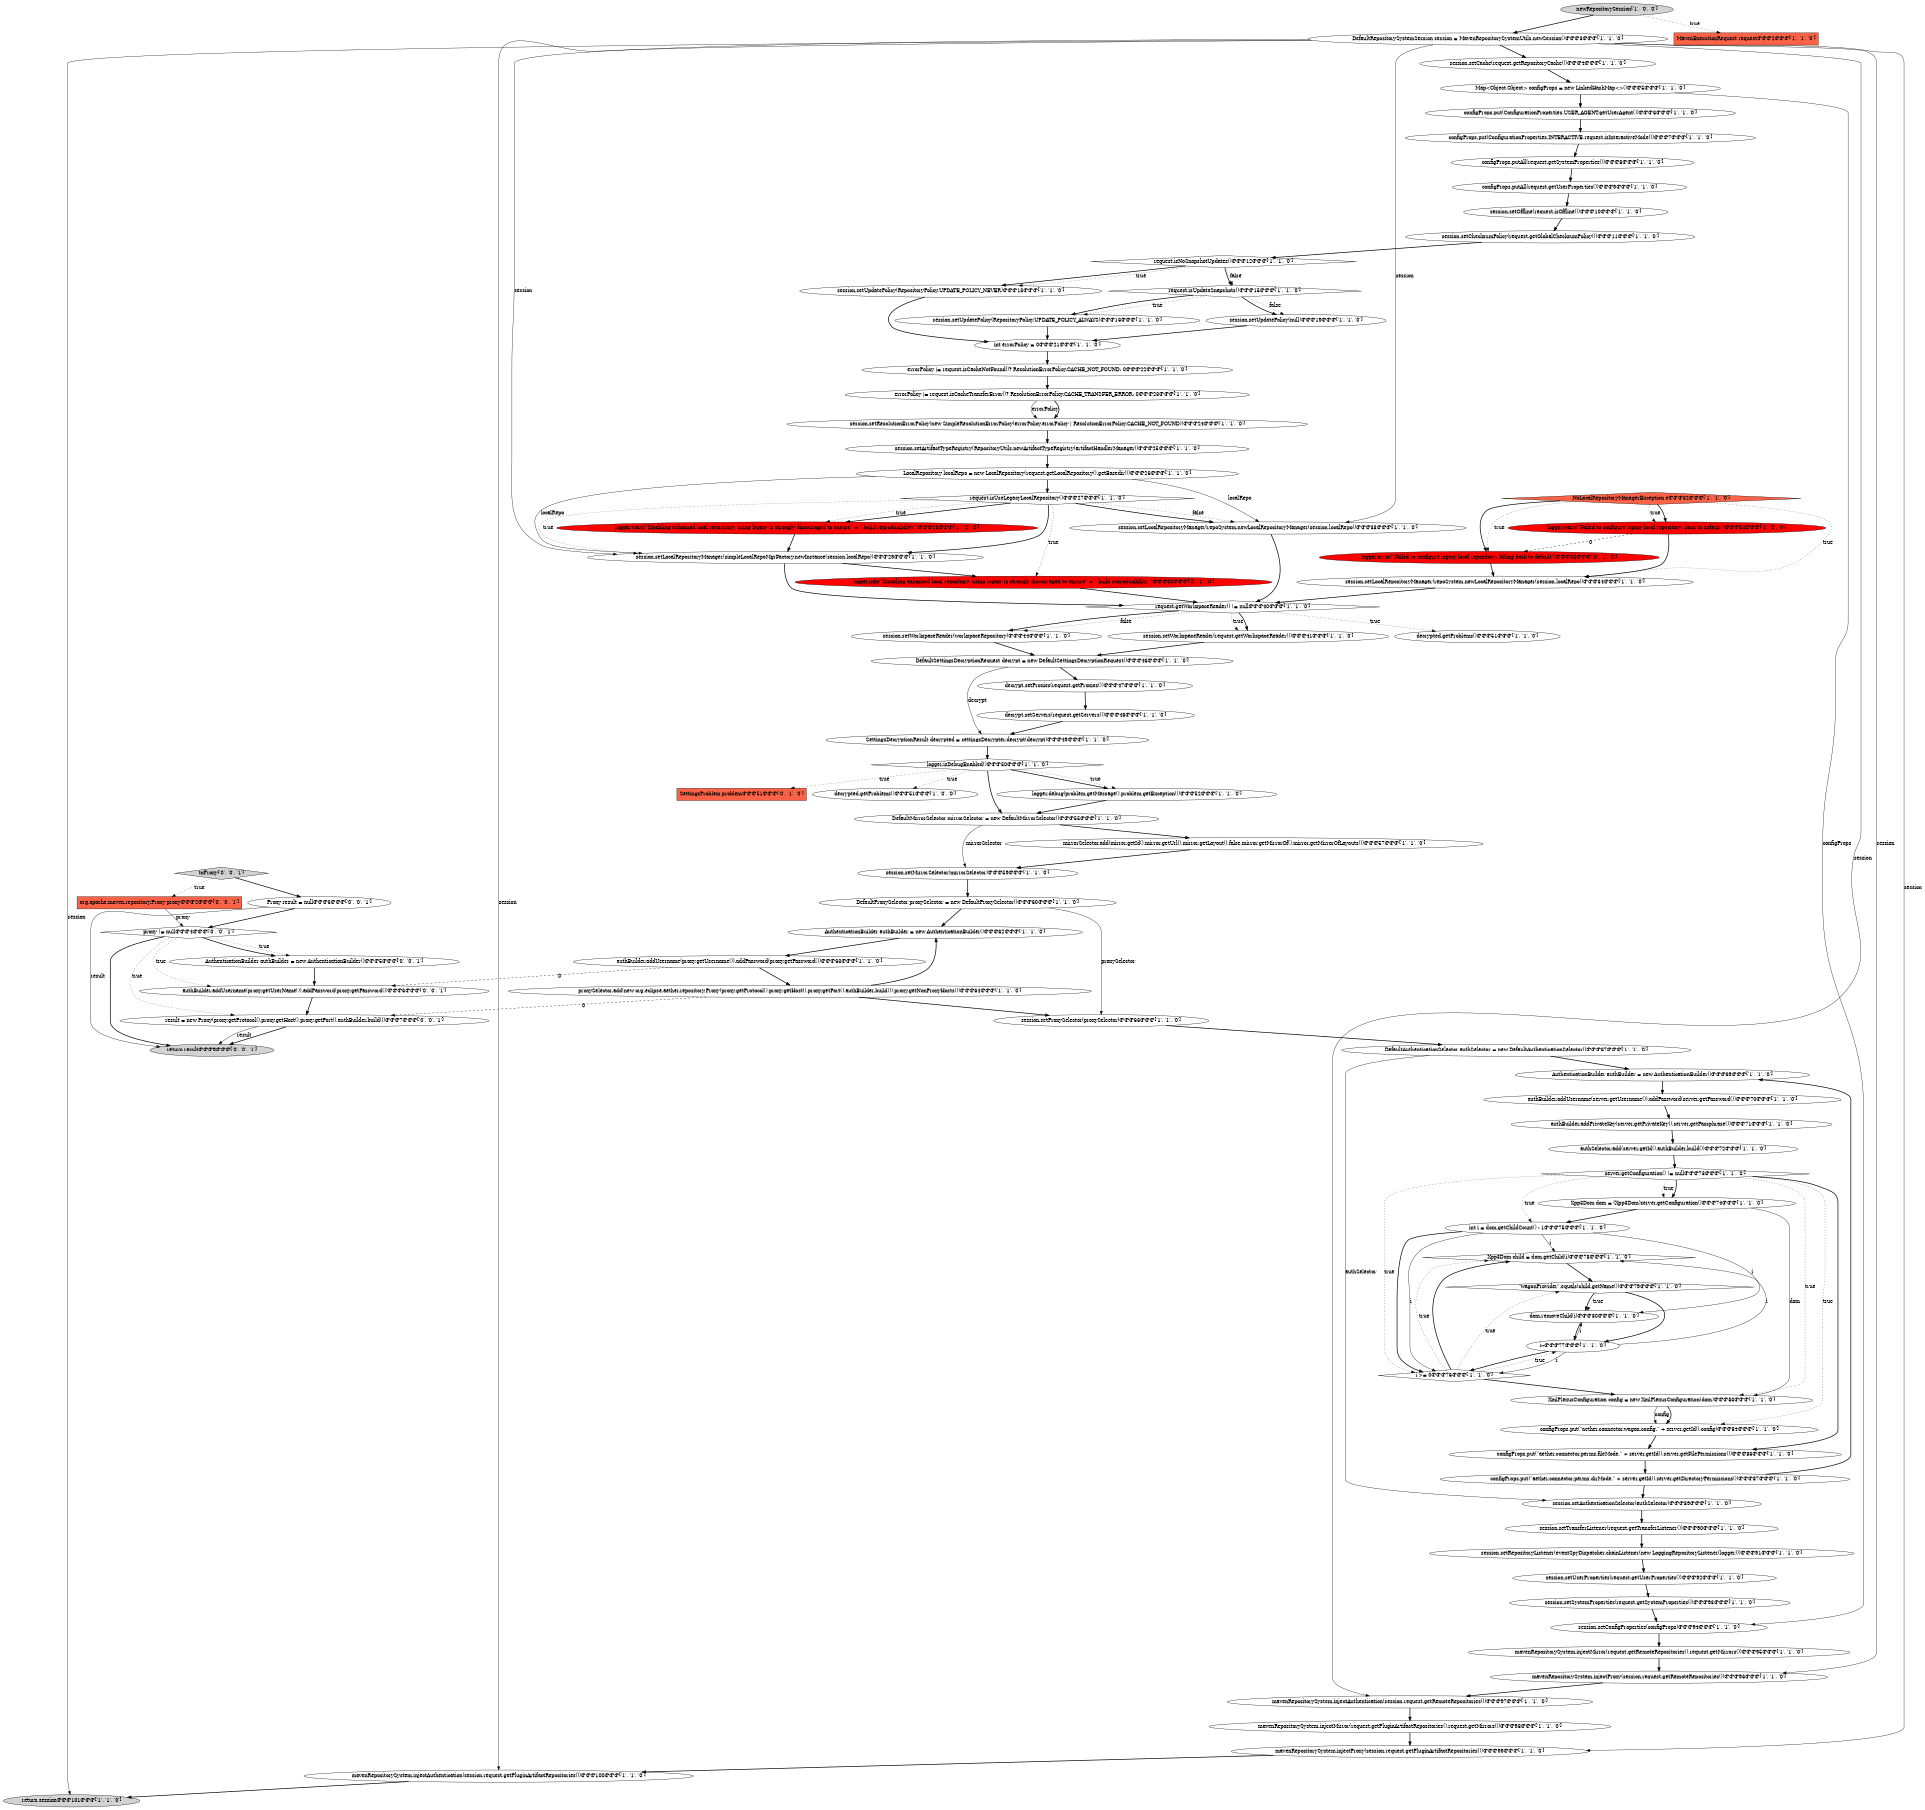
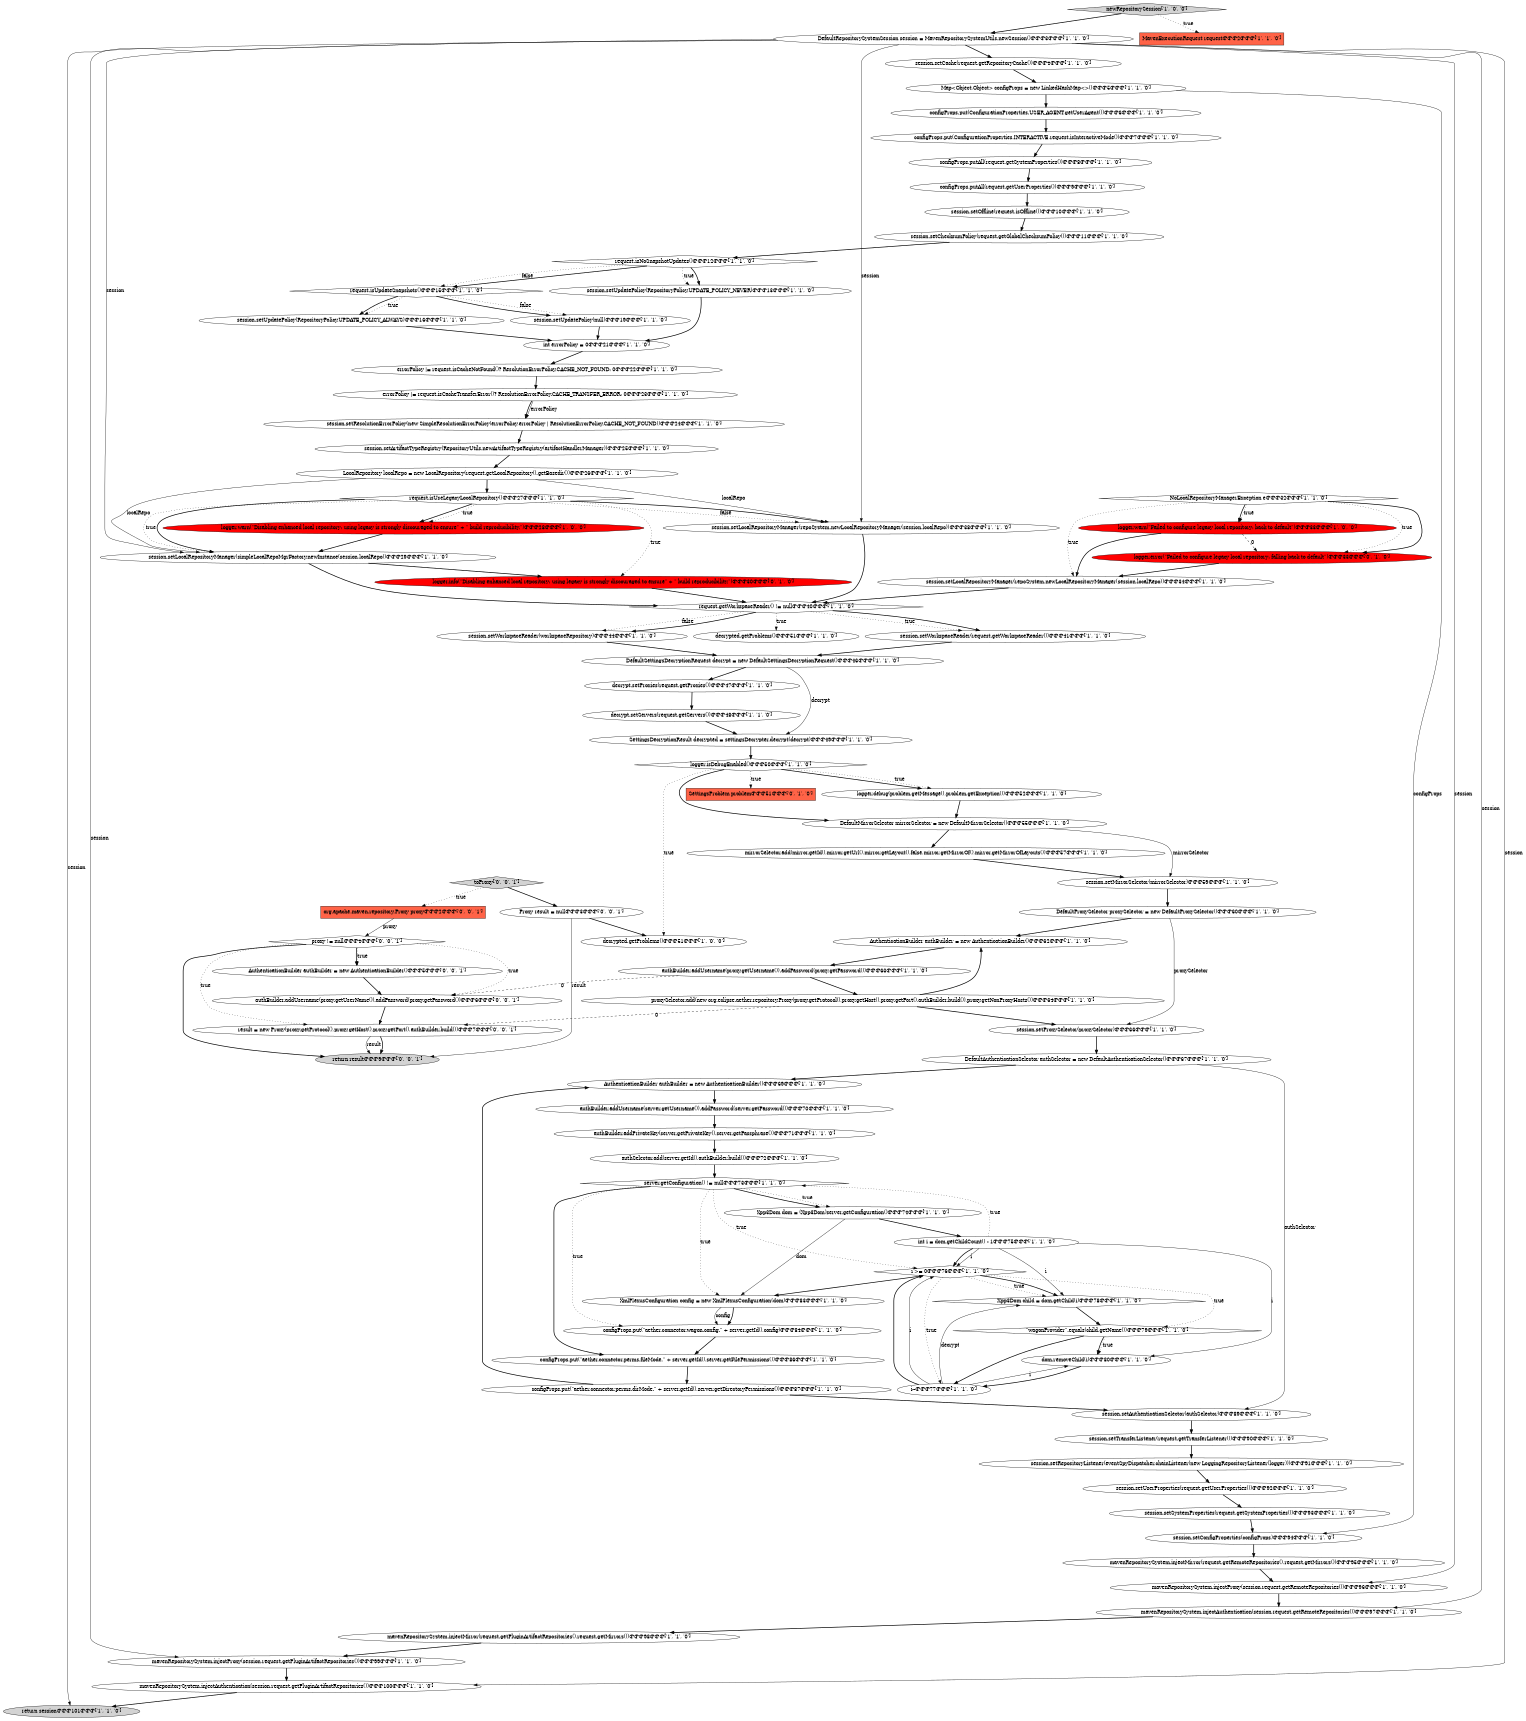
(1617, 9) -> (1147, 9)
(1651, 499) -> (1249, 499)
(253, 918) -> (616, 927)
(1549, 1185) -> (911, 1192)
(1767, 1302) -> (950, 1346)
